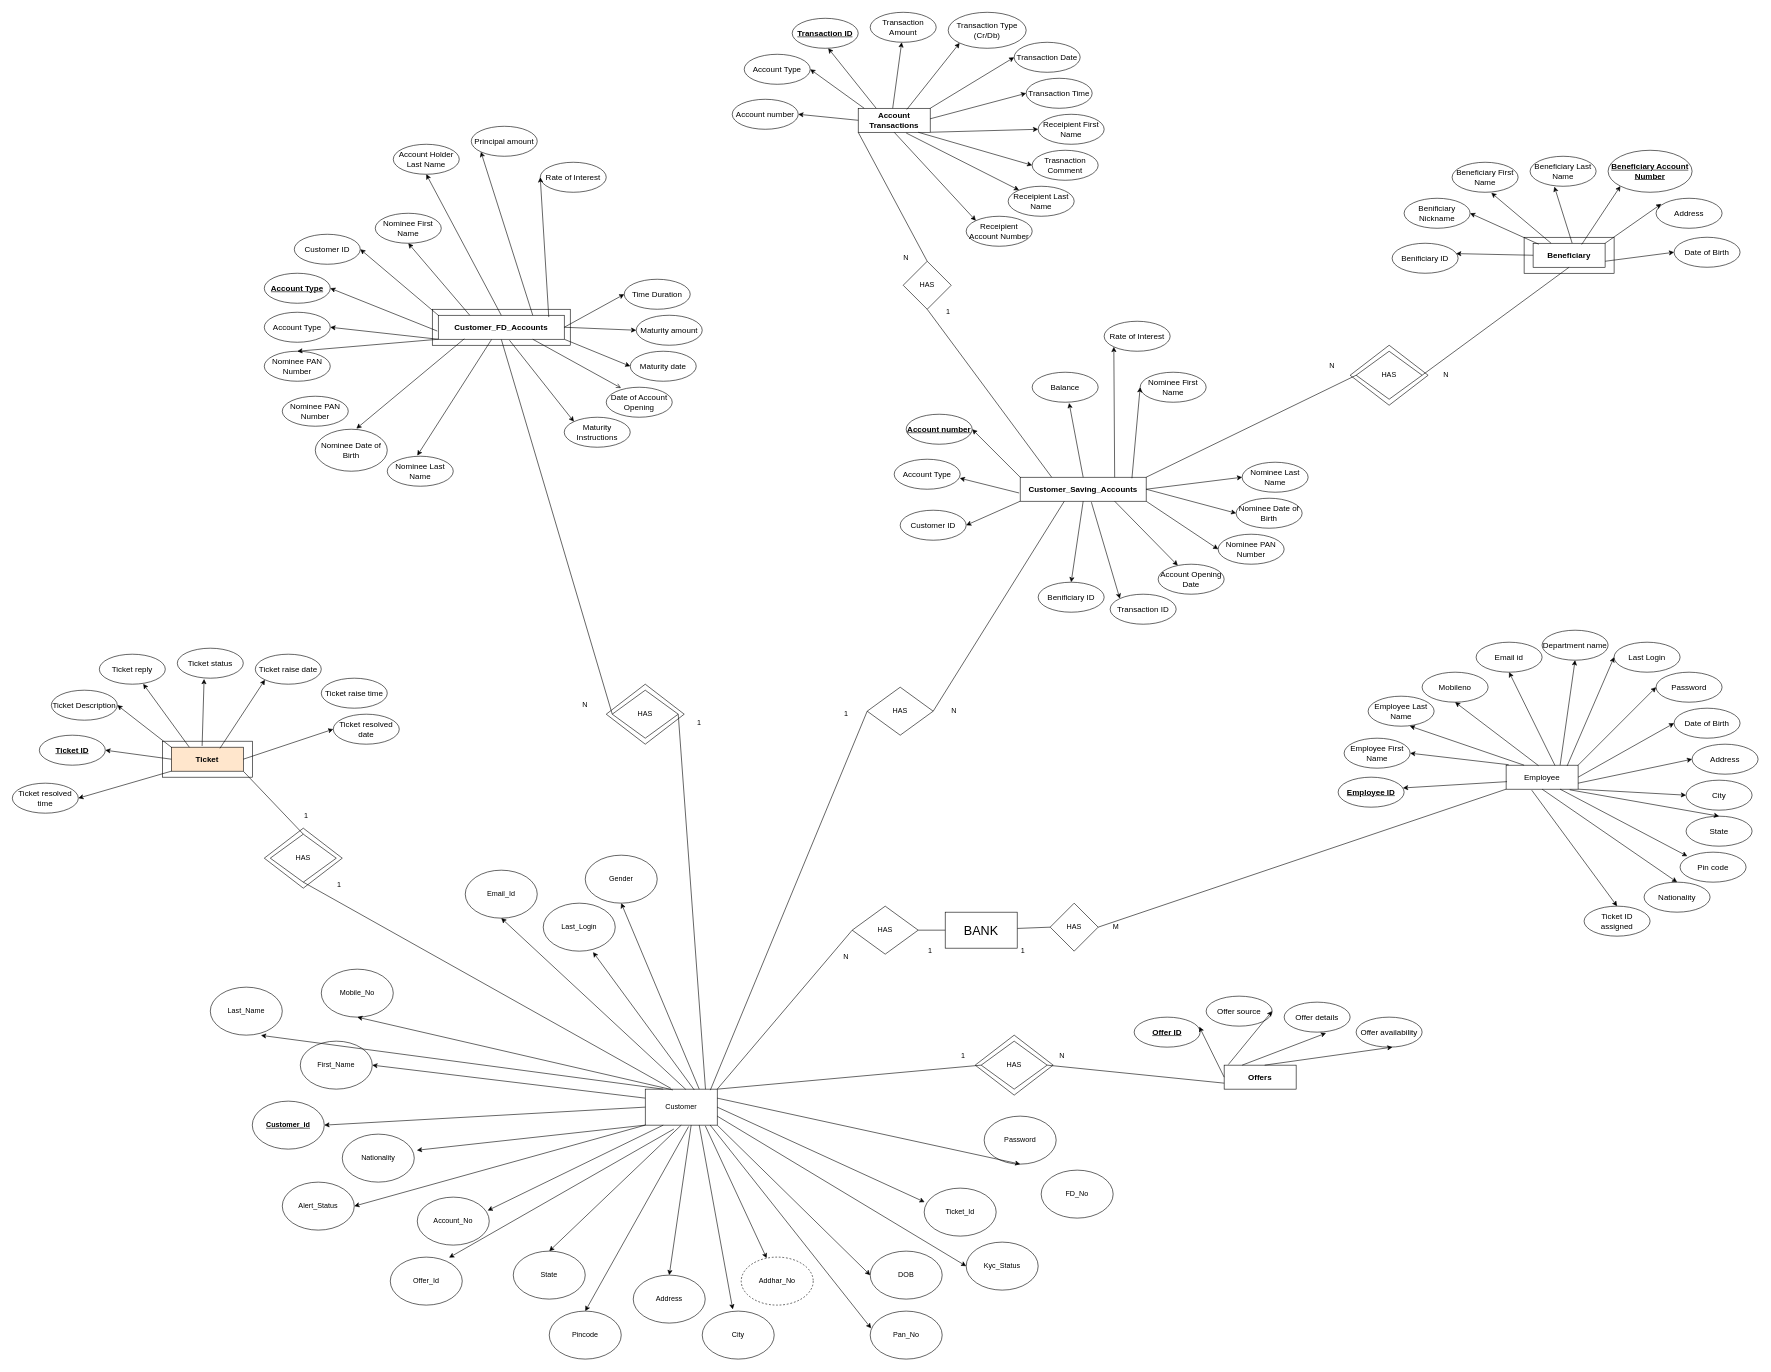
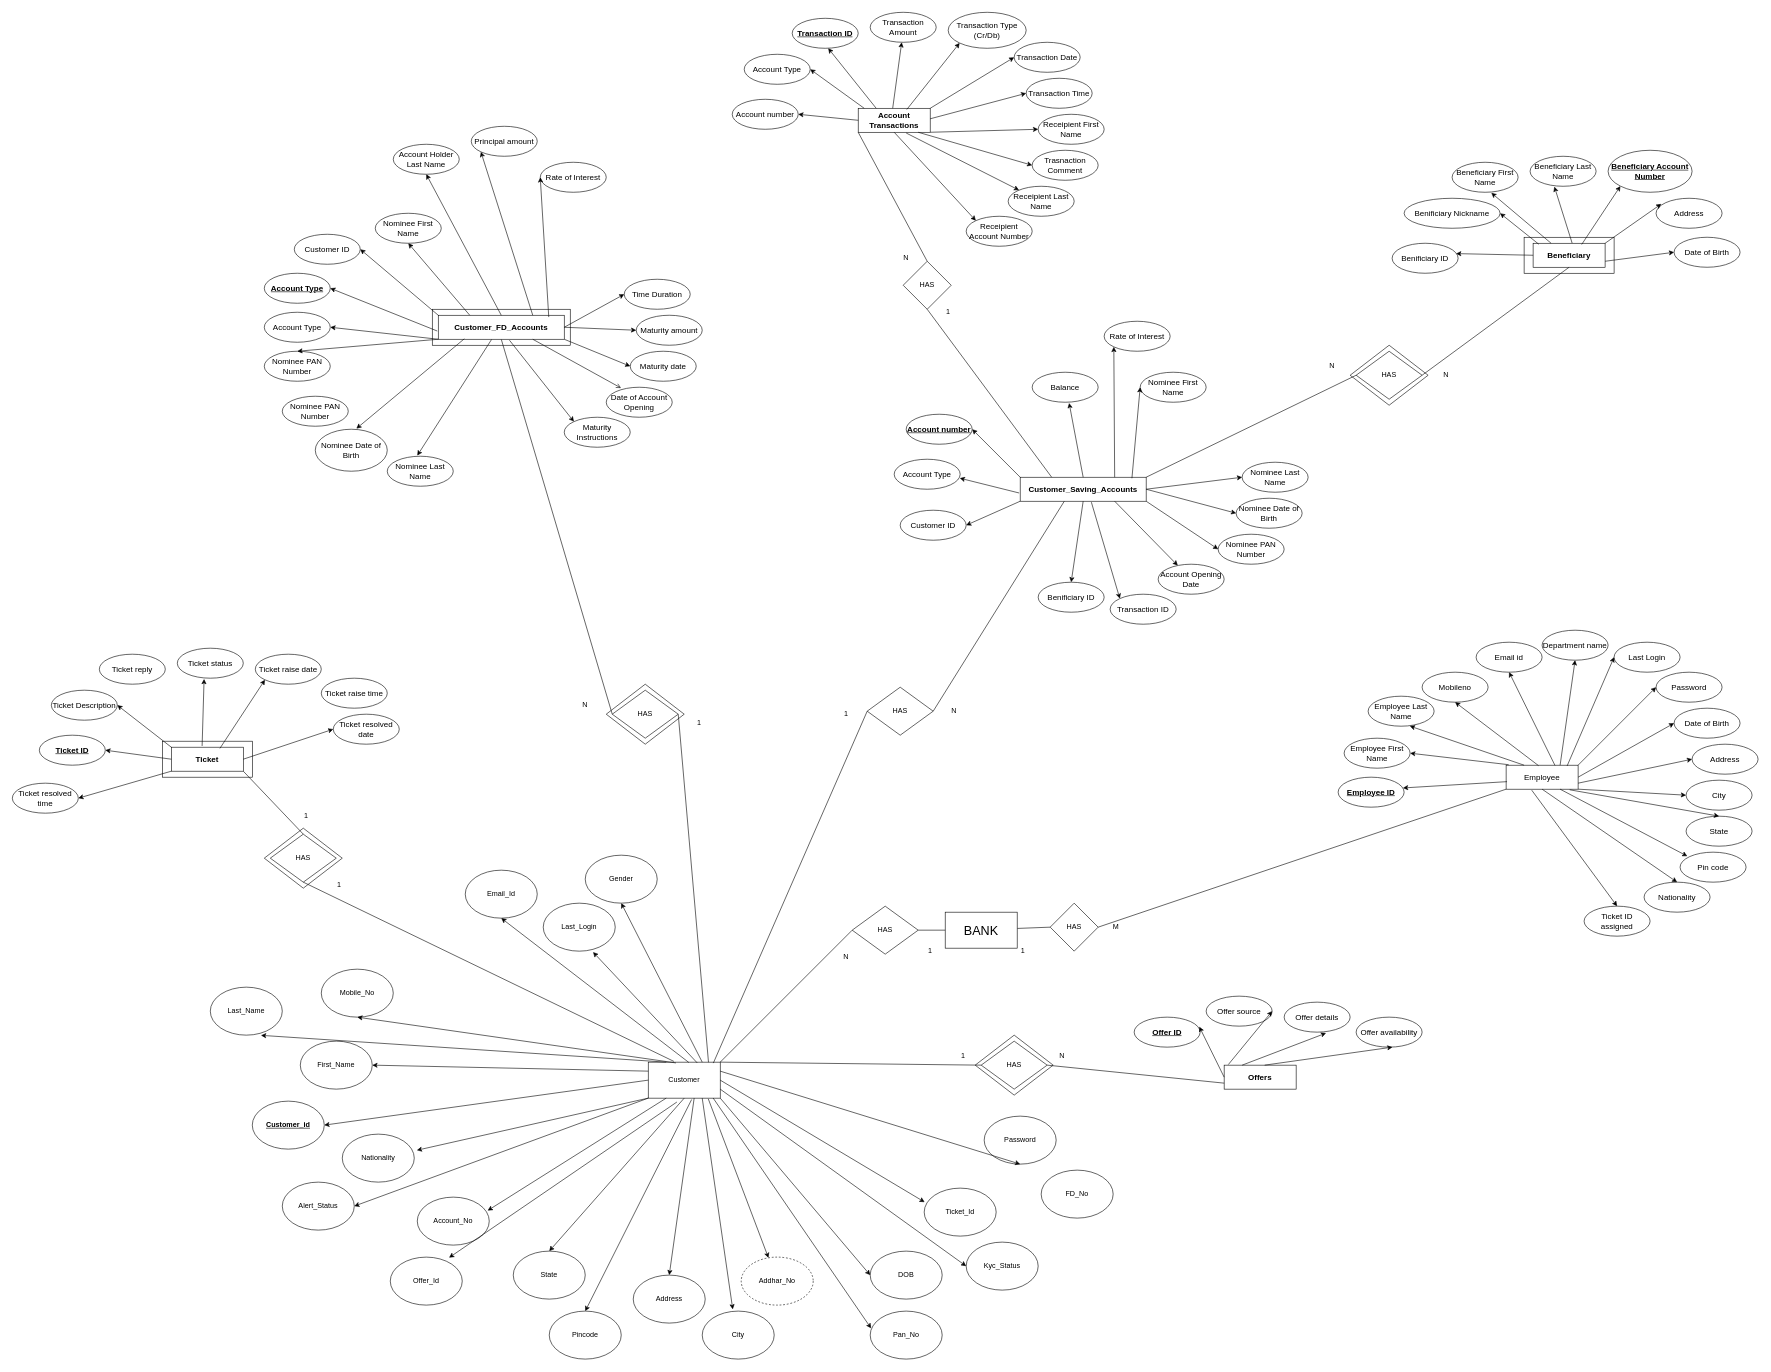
(1437, 213) -> (1452, 213)
(167, 717) -> none
(207, 759) -> (207, 759)
(681, 1107) -> (684, 1080)
